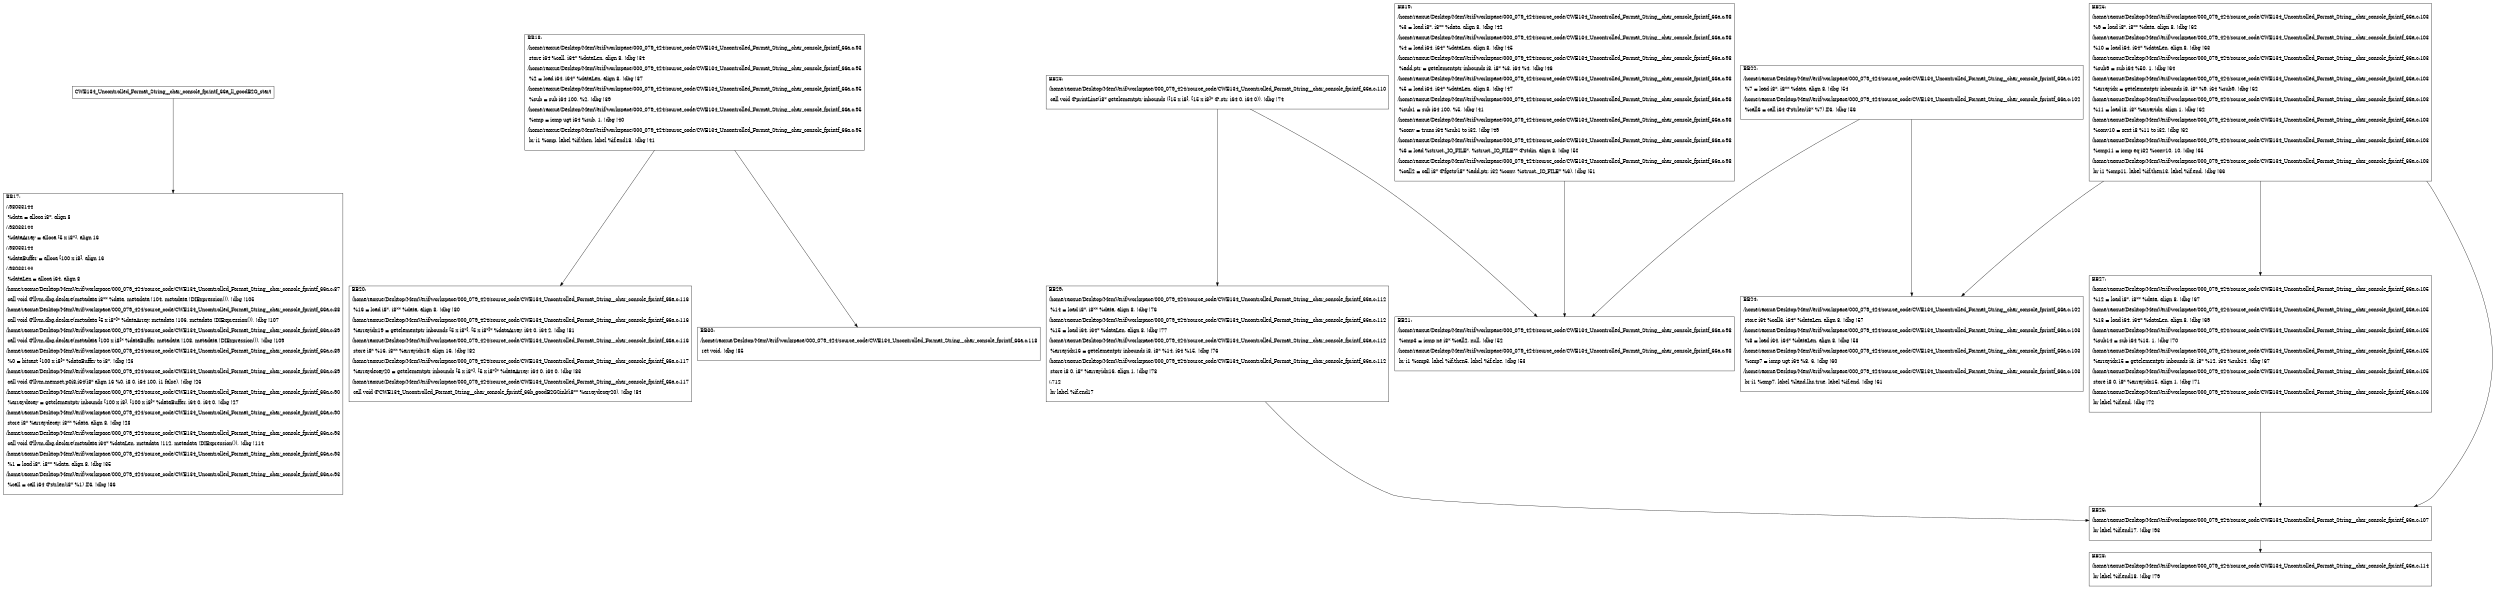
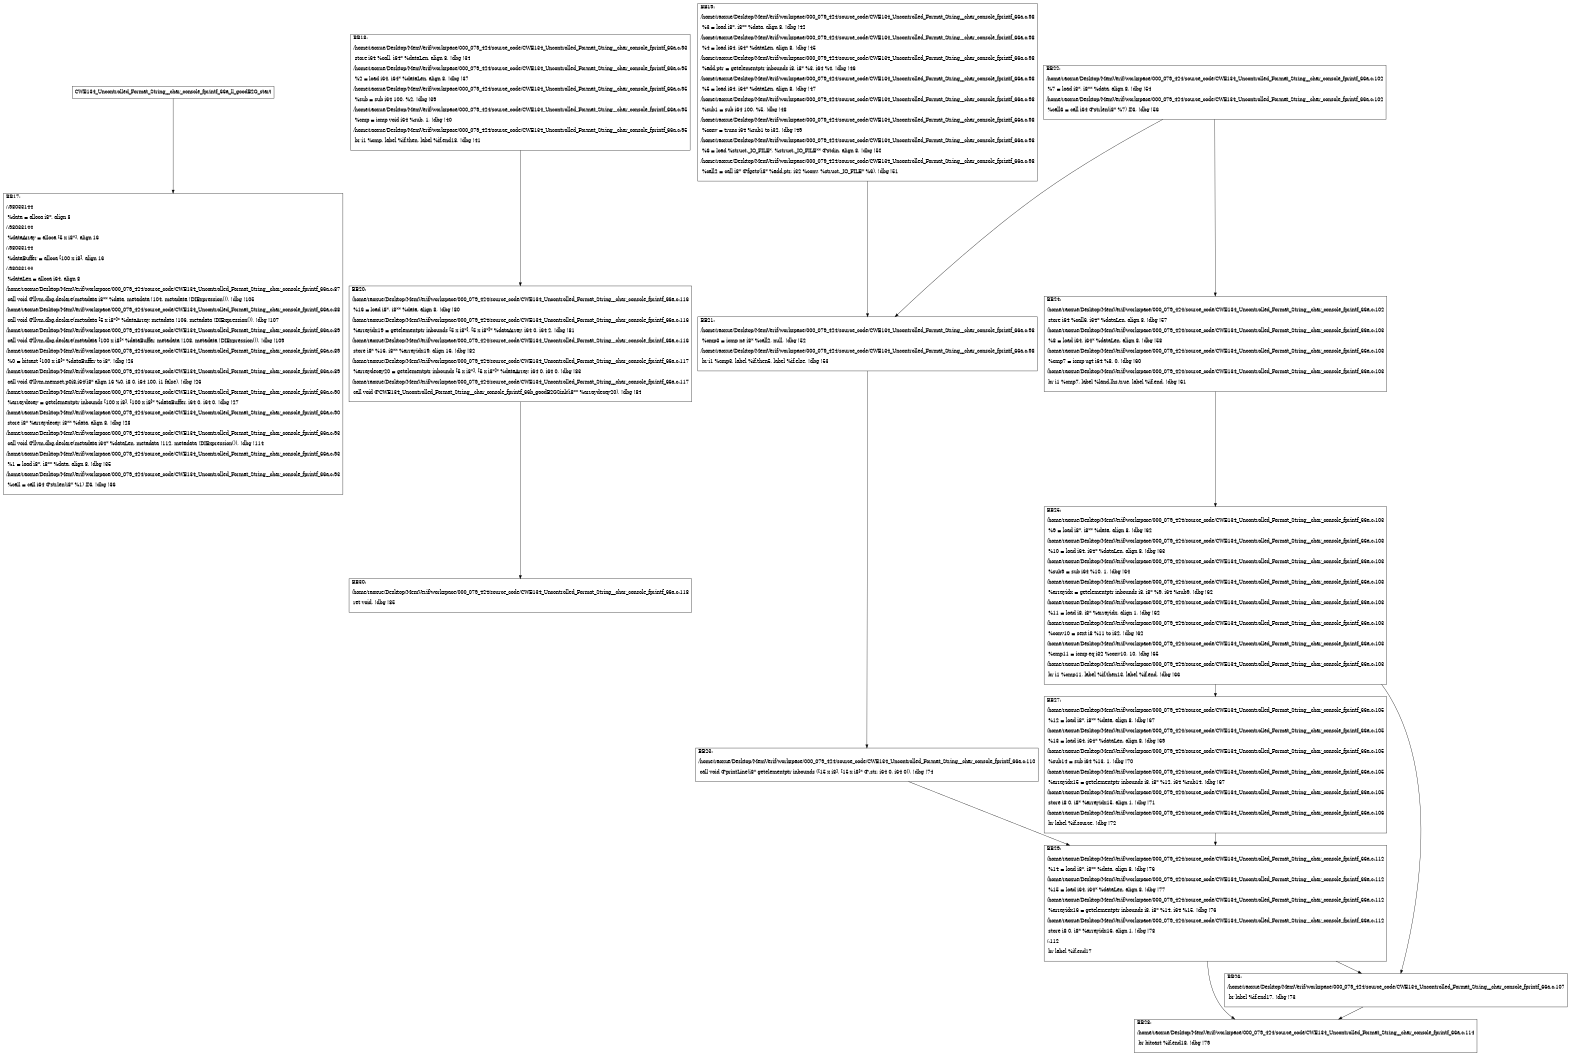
(2133, 69) -> (1088, 572)
(1441, 110) -> (744, 110)
(576, 120) -> (403, 120)
(1401, 200) -> (867, 558)
(2032, 235) -> (1215, 447)
(795, 237) -> (520, 489)
(1790, 362) -> (1094, 362)
(1055, 382) -> (1053, 942)
(2123, 403) -> (1081, 824)
(2260, 458) -> (1215, 837)
(2126, 531) -> (1262, 998)
(2126, 577) -> (1174, 1043)
none -> (1213, 992)
